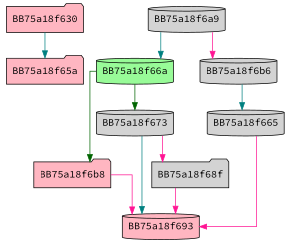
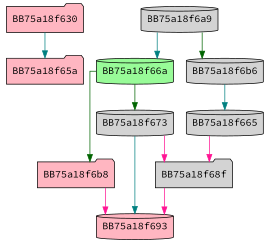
(213, 42) -> (202, 42)
(256, 206) -> (209, 145)
